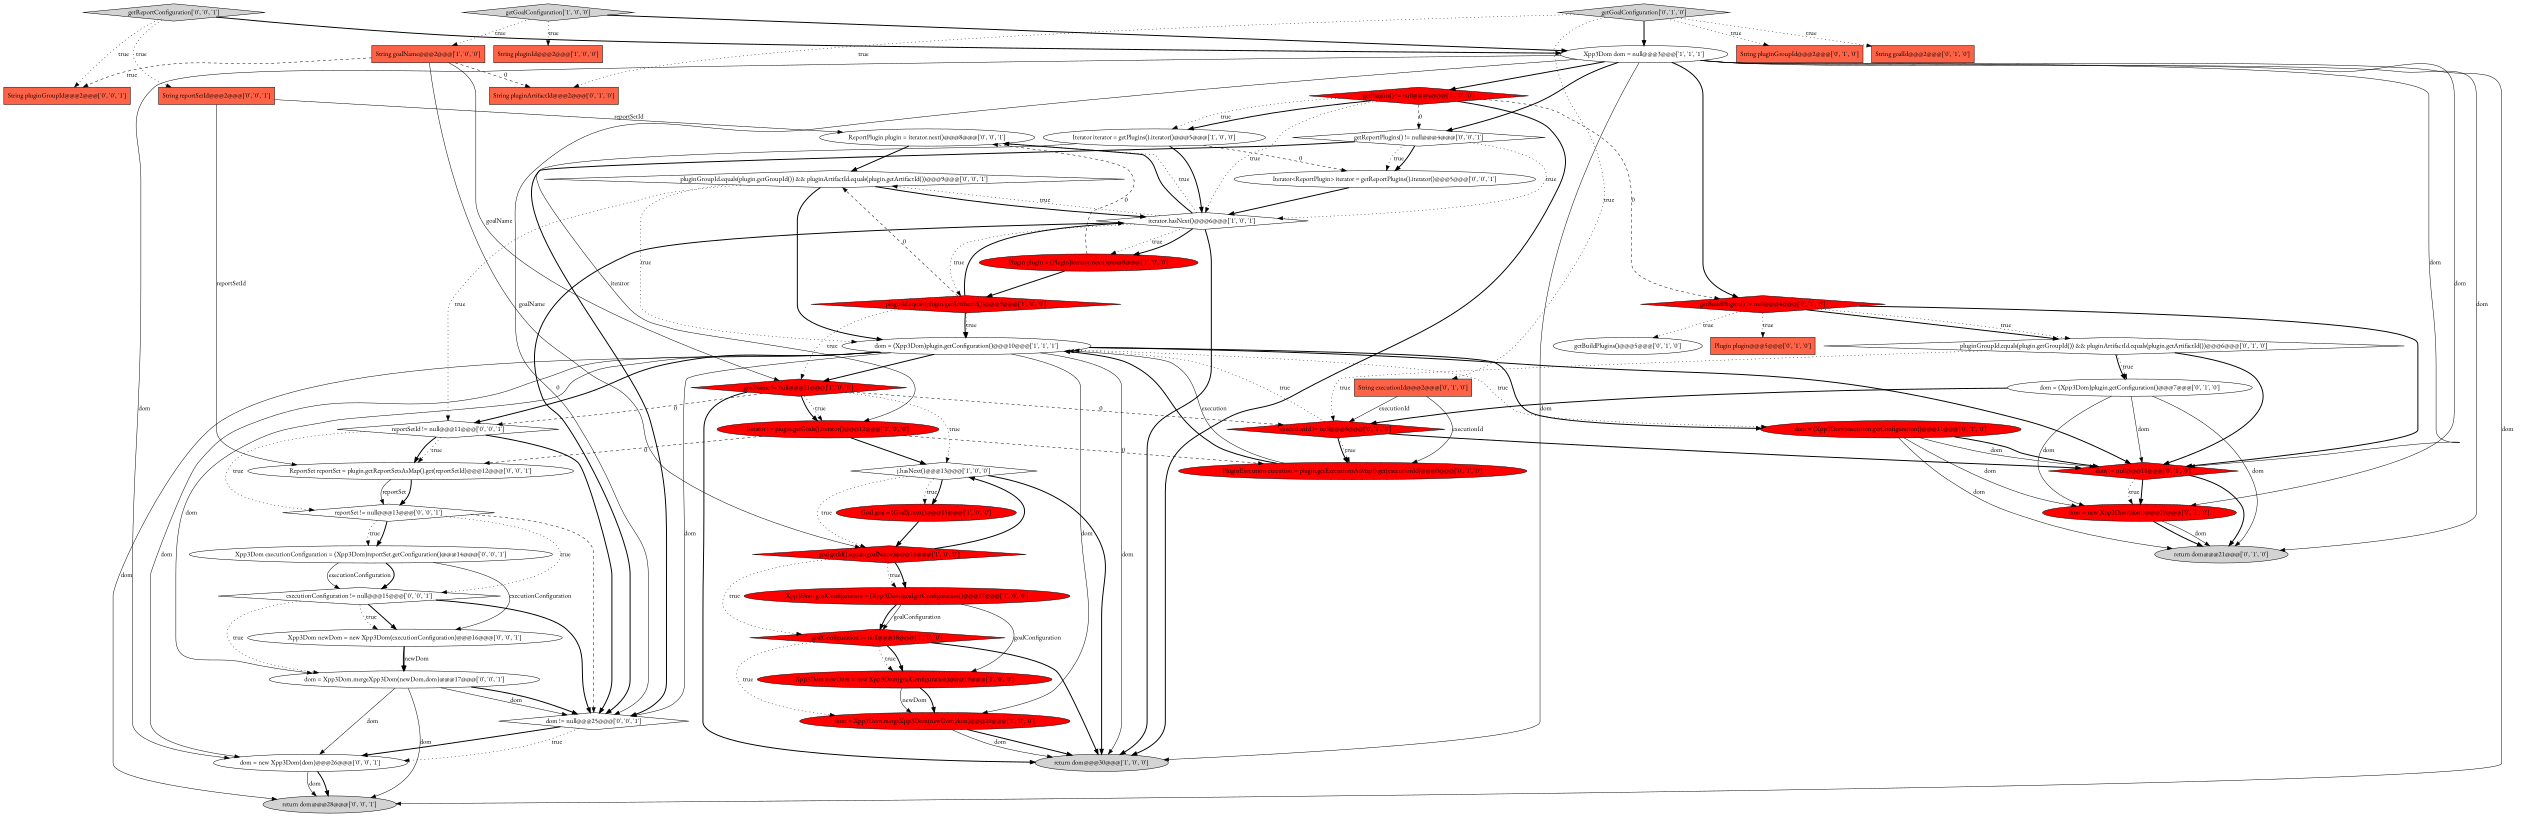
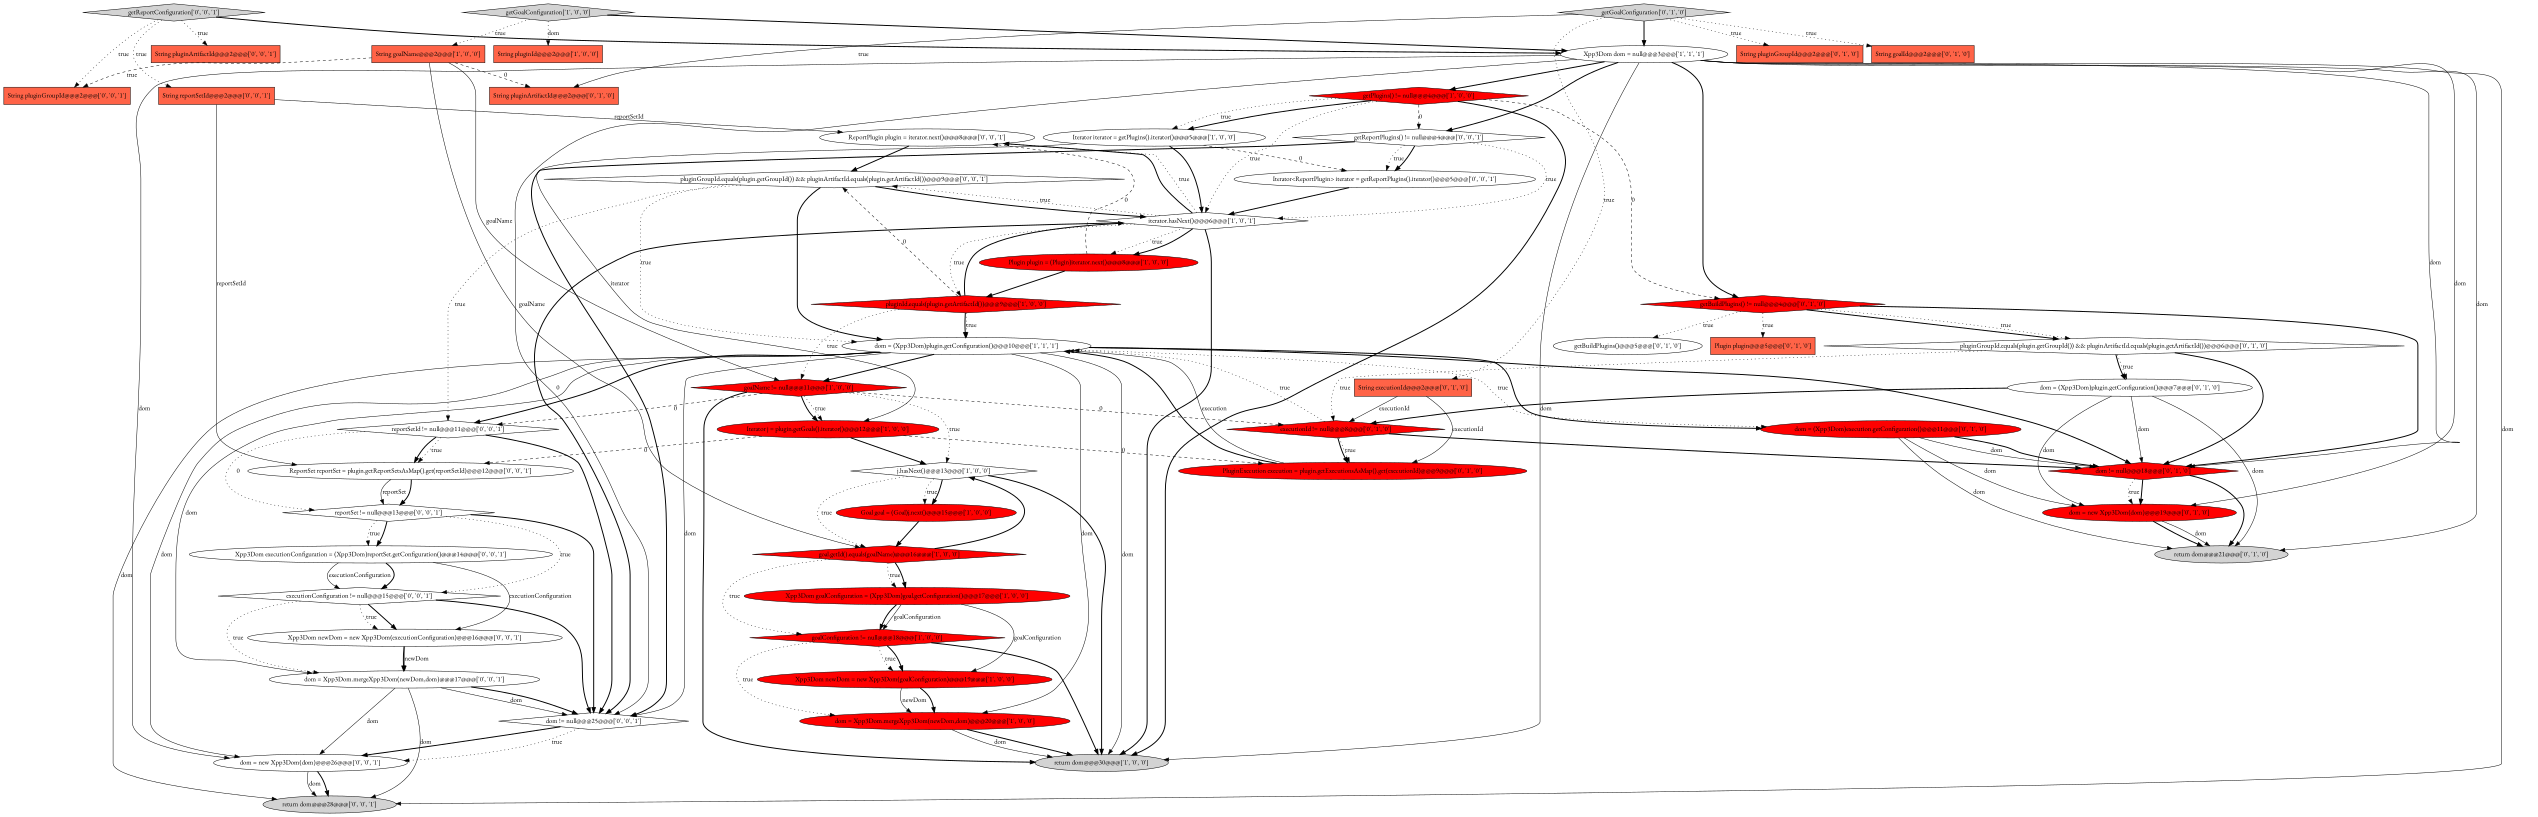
(1127, 30) -> (1127, 30)
(553, 33) -> (553, 33)
none -> (216, 54)
(238, 471) -> (238, 471)
(594, 563) -> (594, 563)
